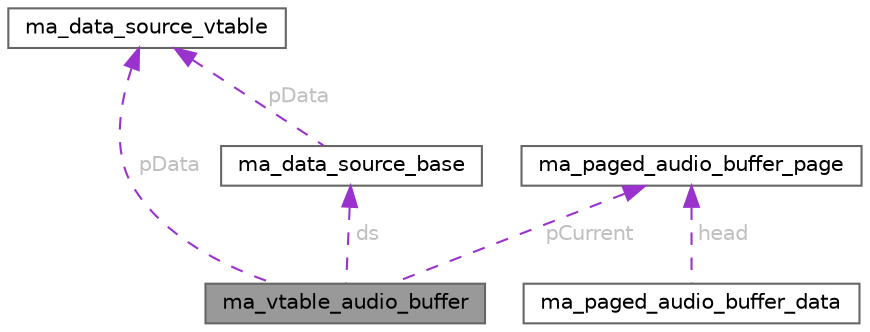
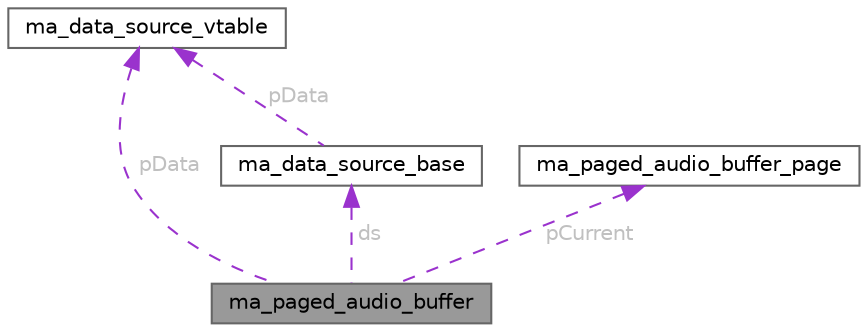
(345, 304) -> (352, 304)
(692, 304) -> none
